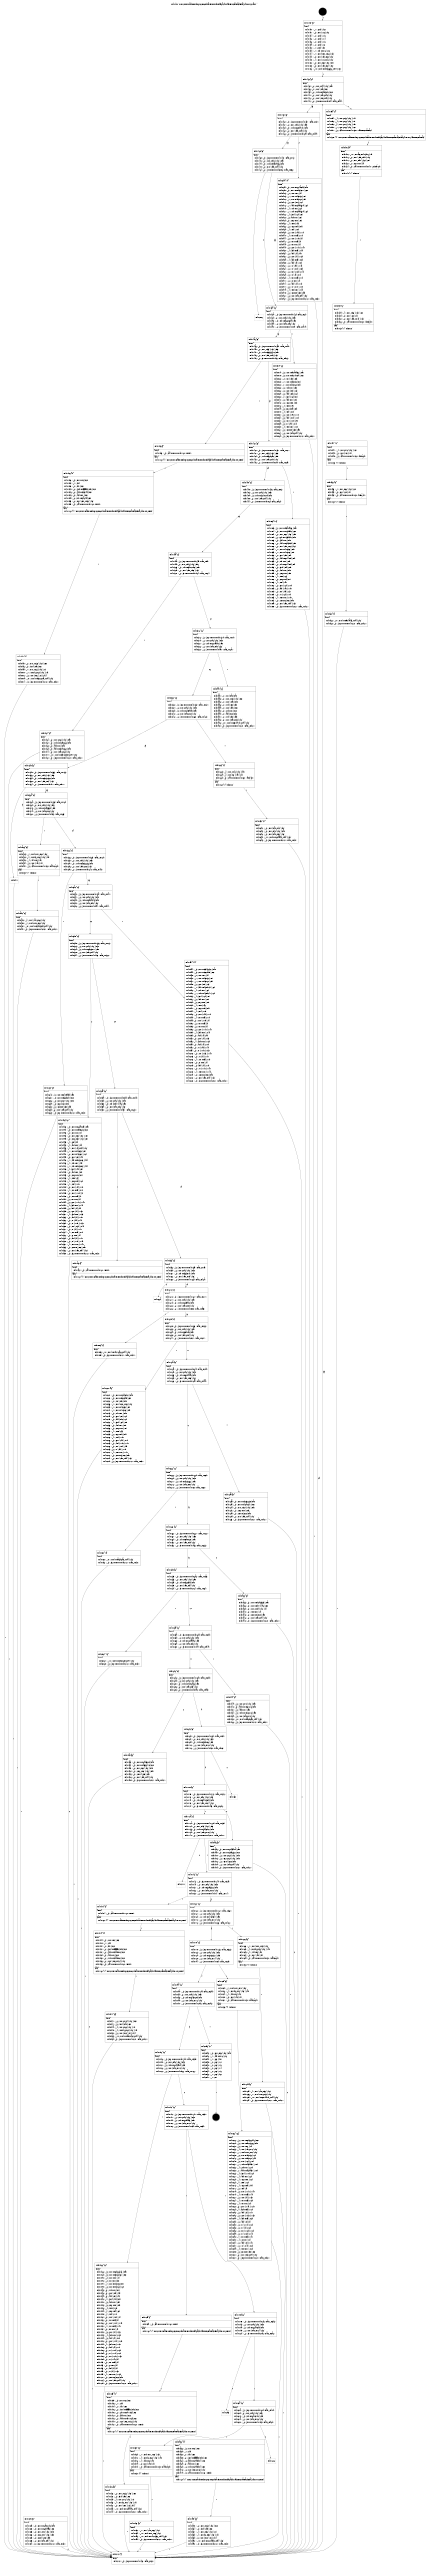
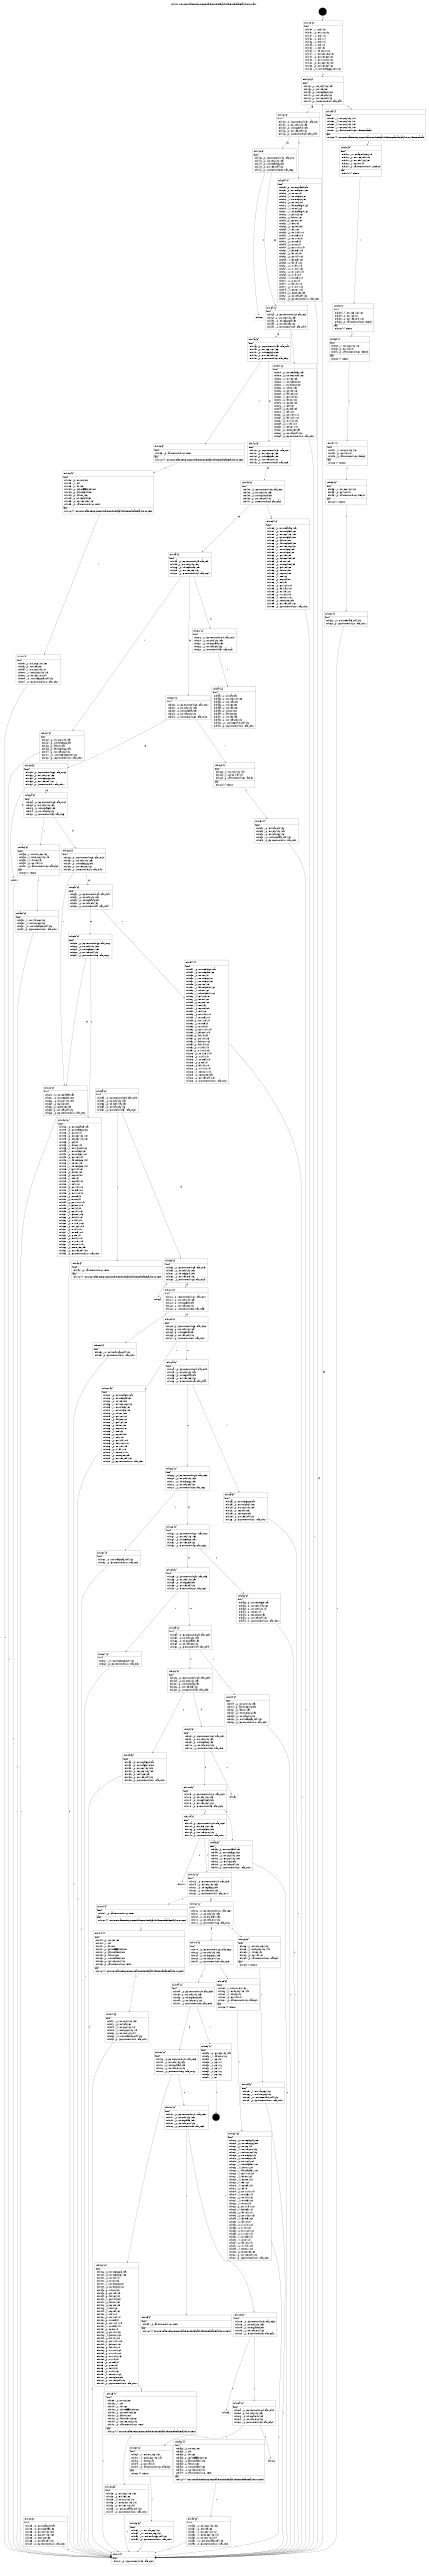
none -> (350, 349)
(290, 491) -> (269, 511)
(201, 674) -> (189, 635)
(103, 1023) -> (75, 1021)
(171, 2362) -> (140, 2387)
